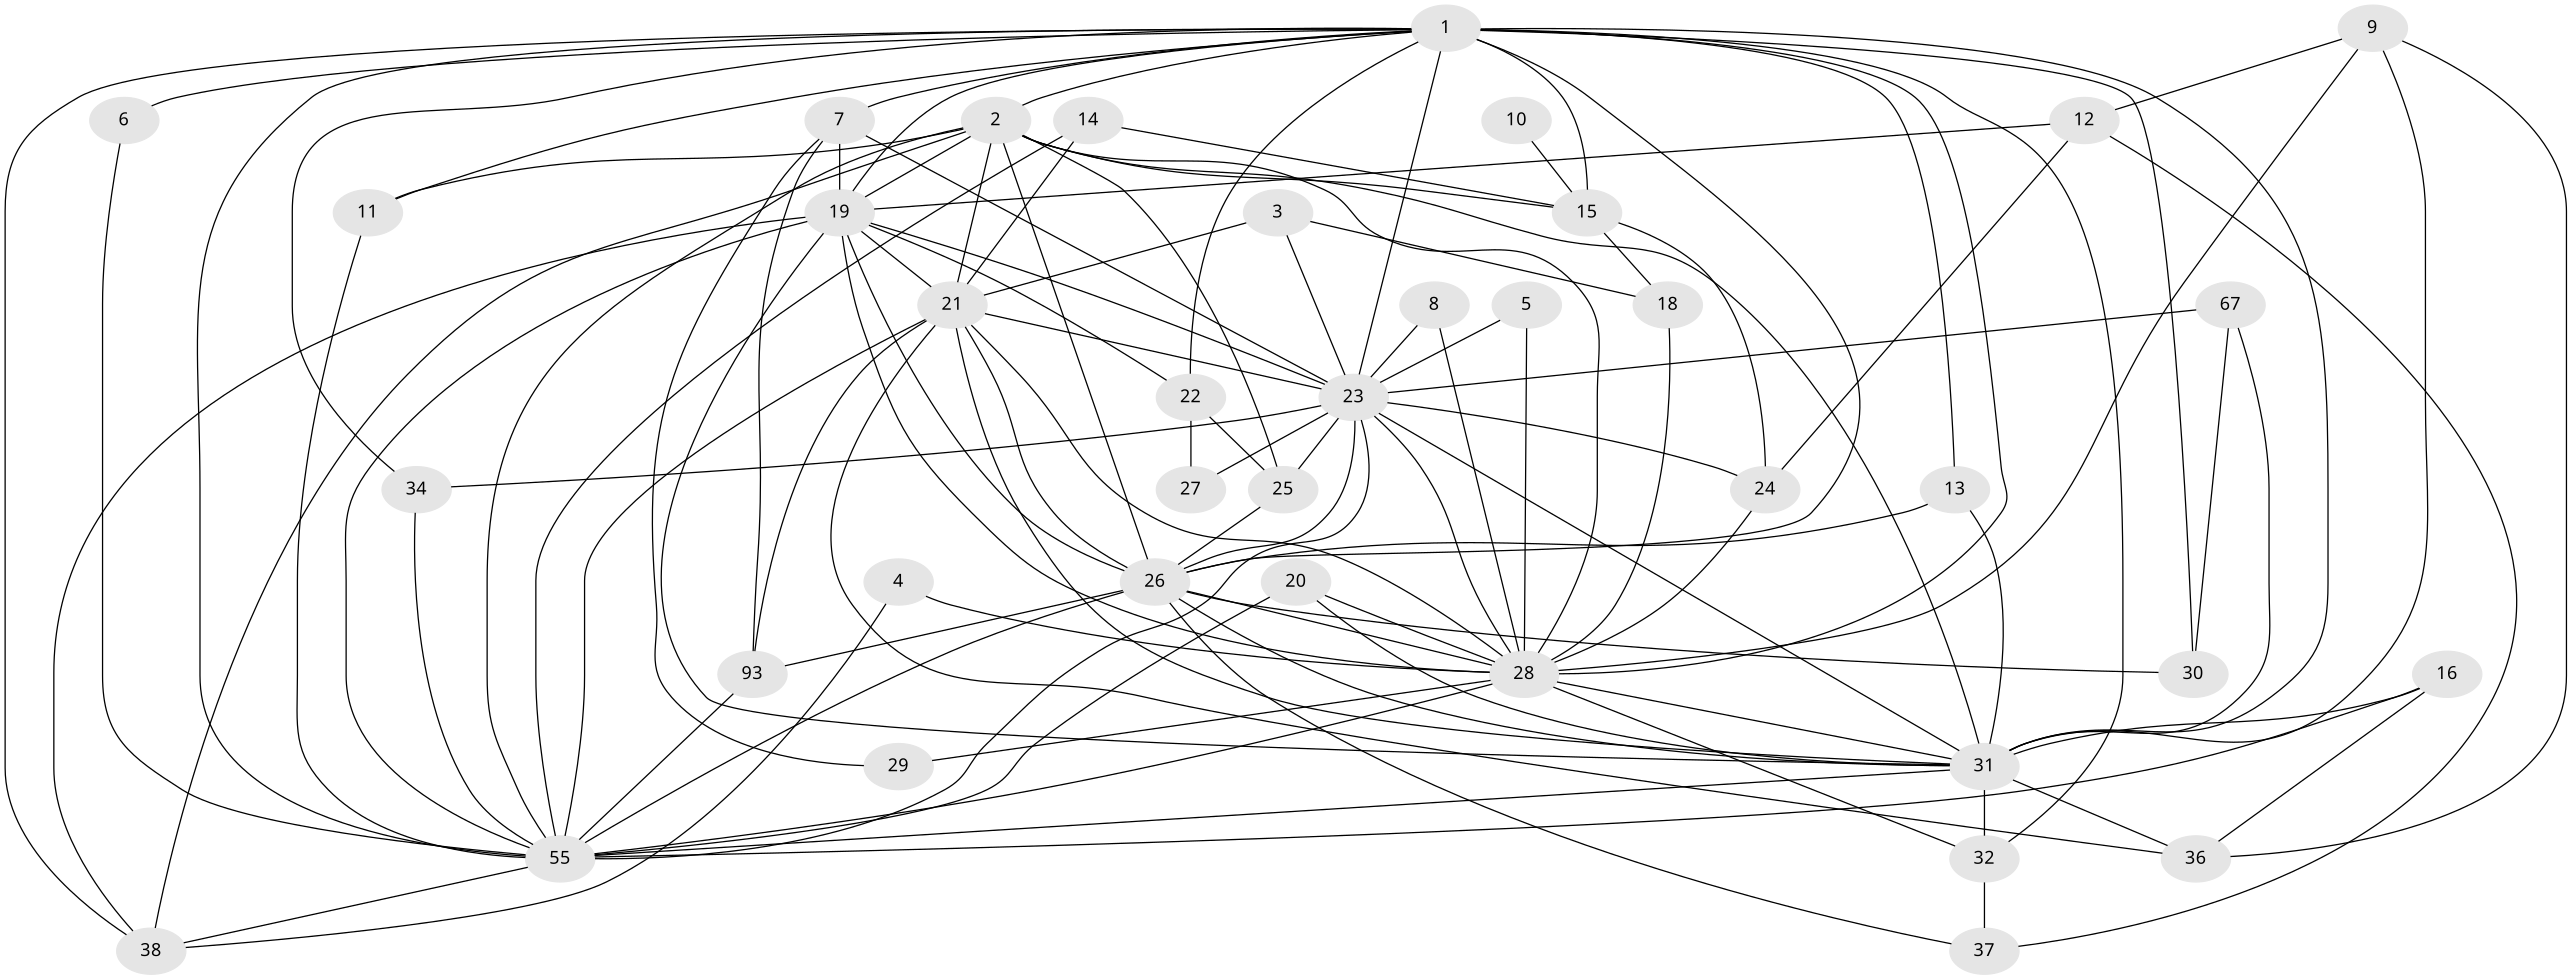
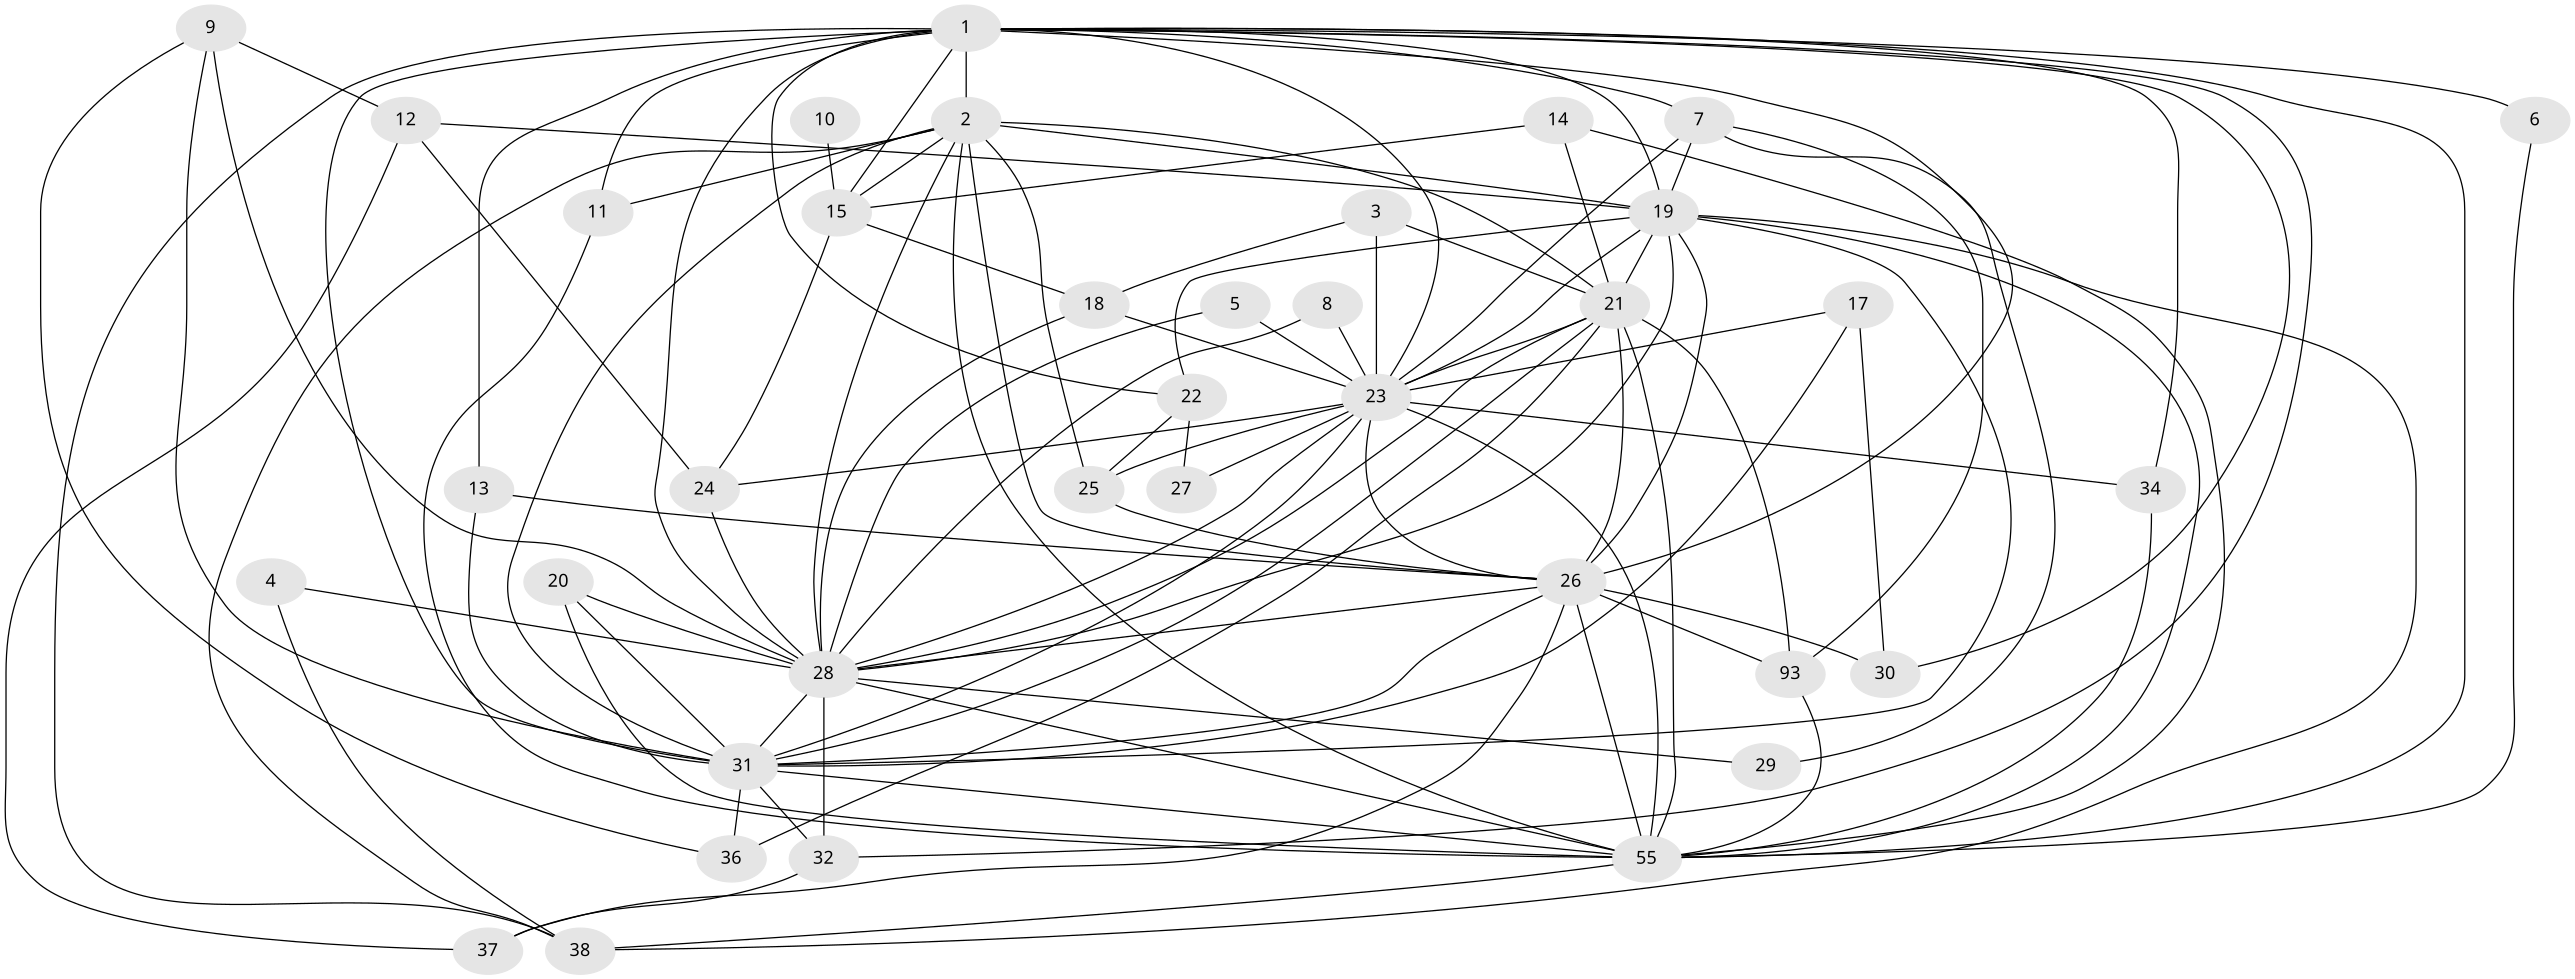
(2231, 305) -> (1858, 305)
none -> (1235, 351)
(2447, 674) -> none
